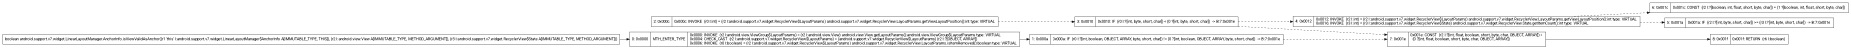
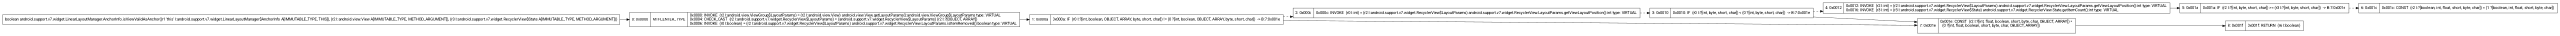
(1611, 15) -> (2352, 8)
none -> (1287, 17)
(1651, 22) -> (2174, 8)
(1311, 30) -> (1864, 19)
(1334, 39) -> (1599, 23)
